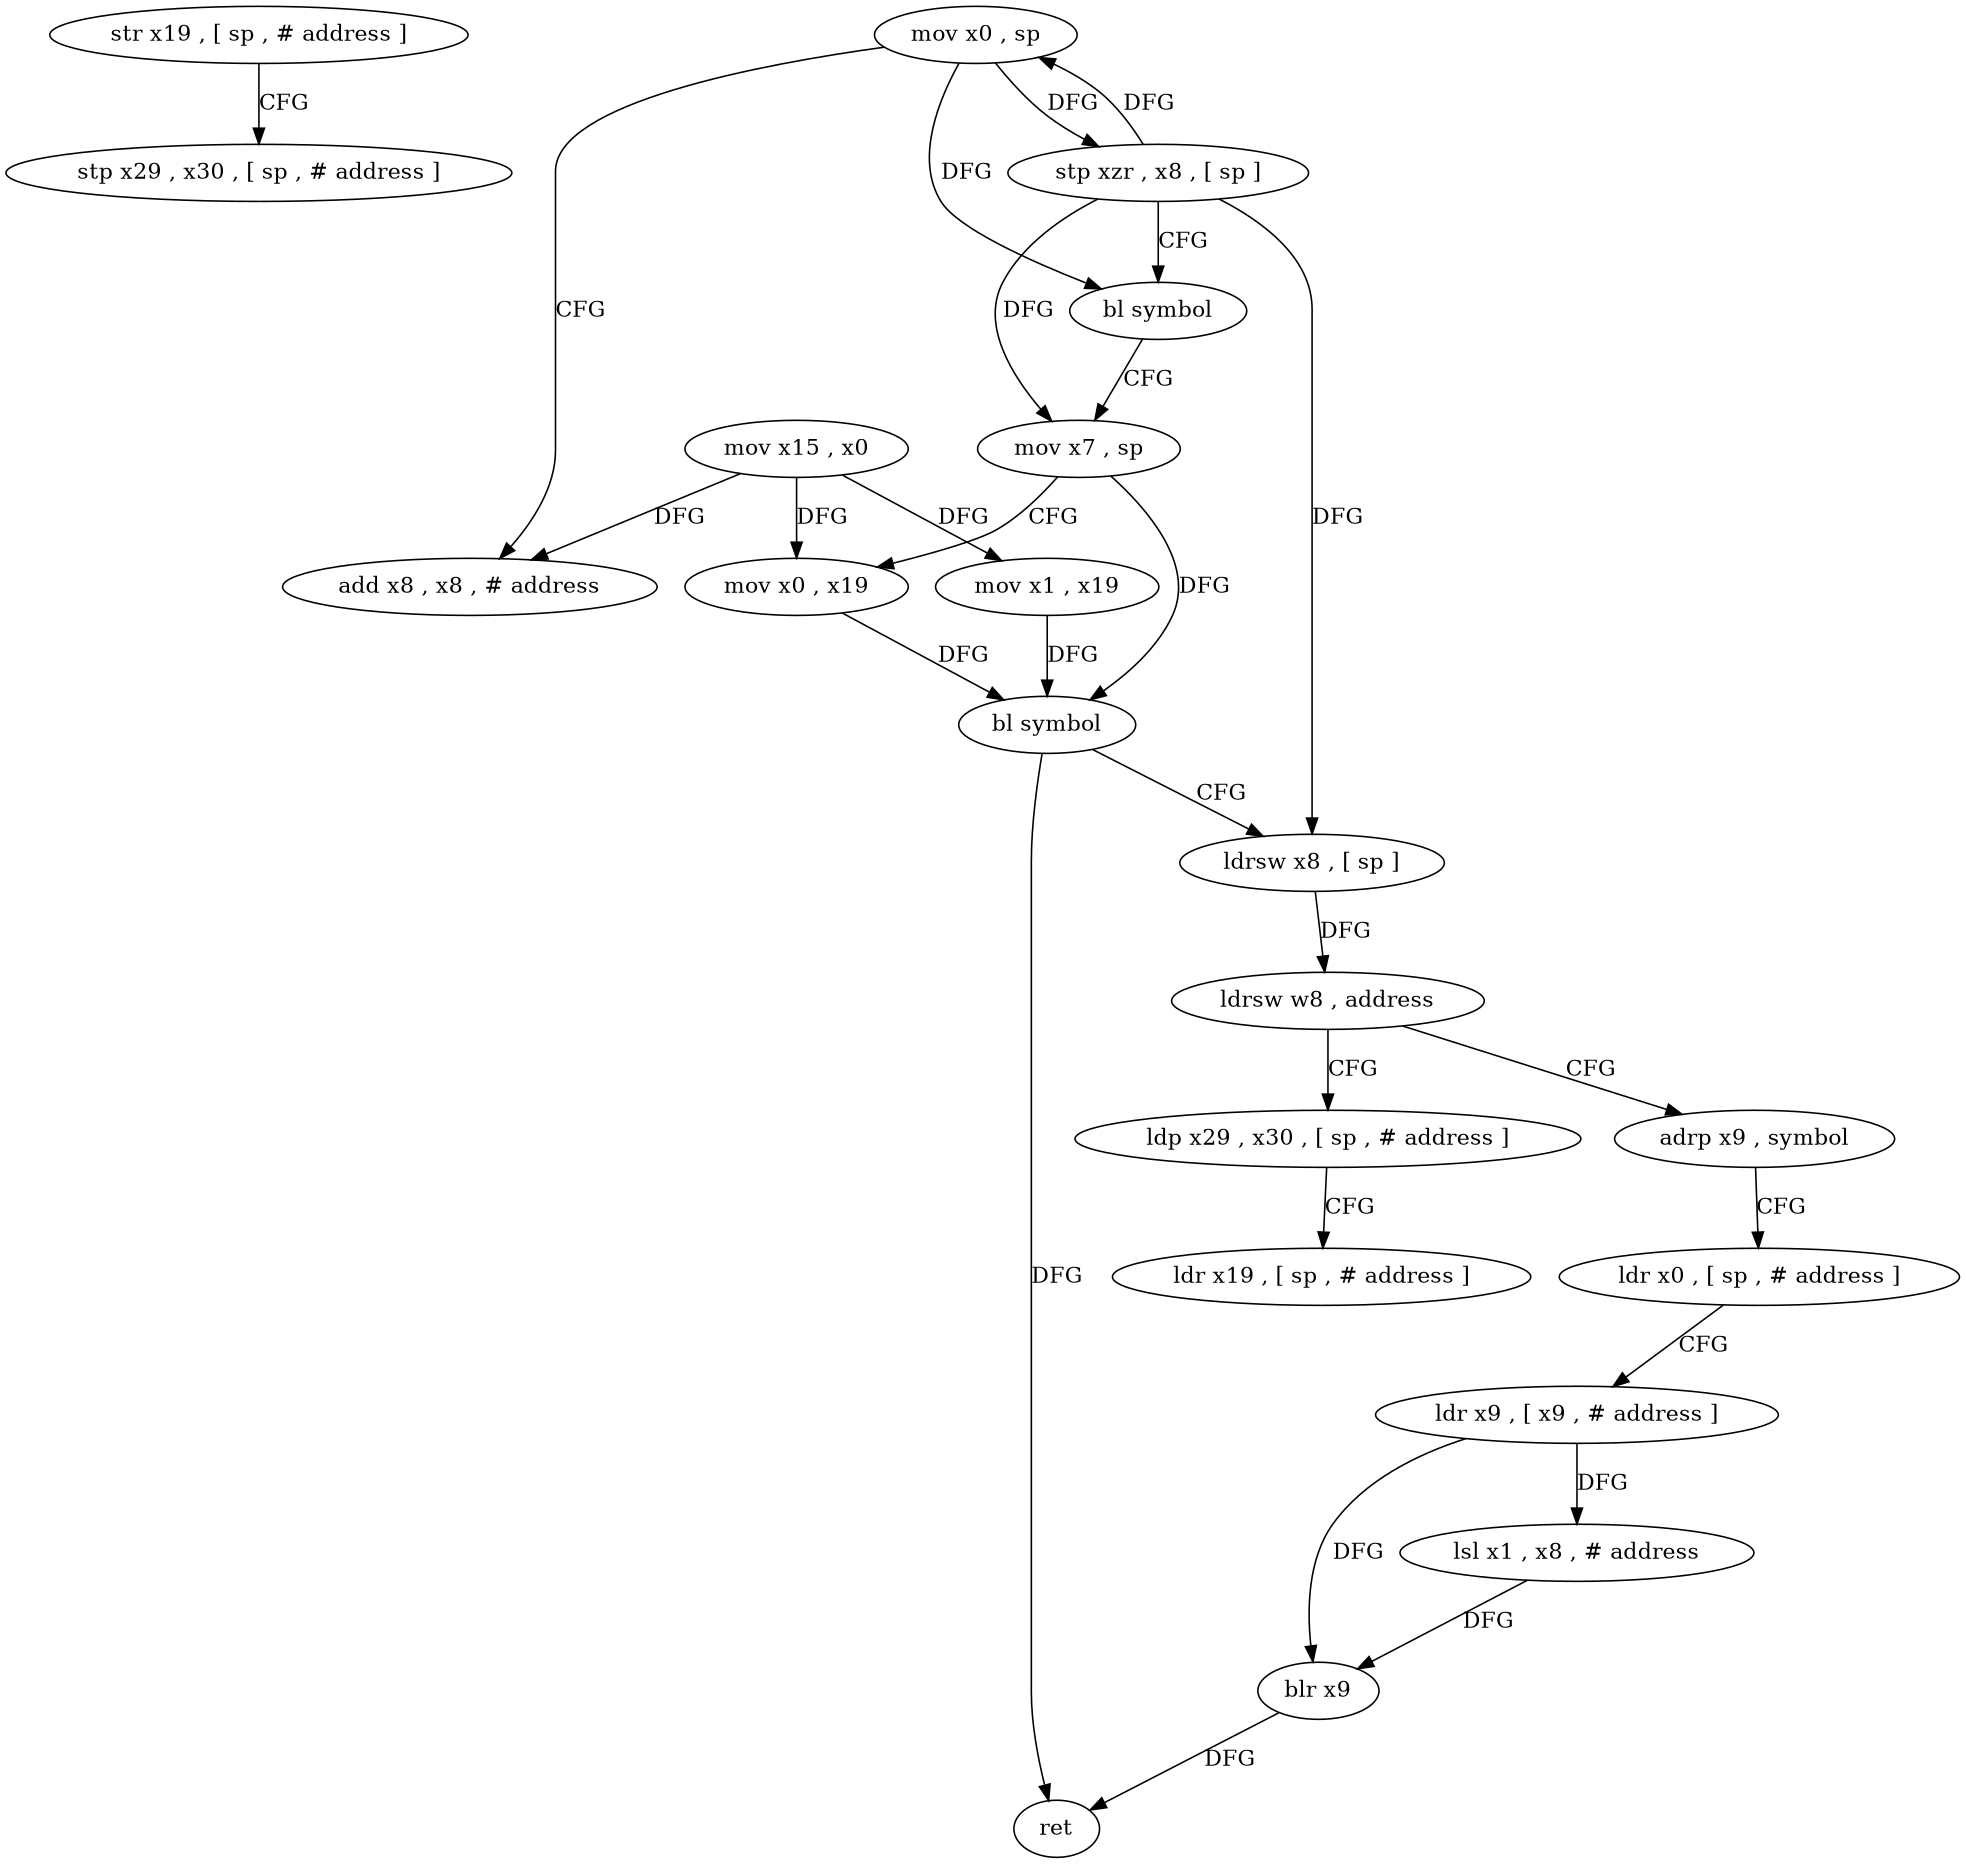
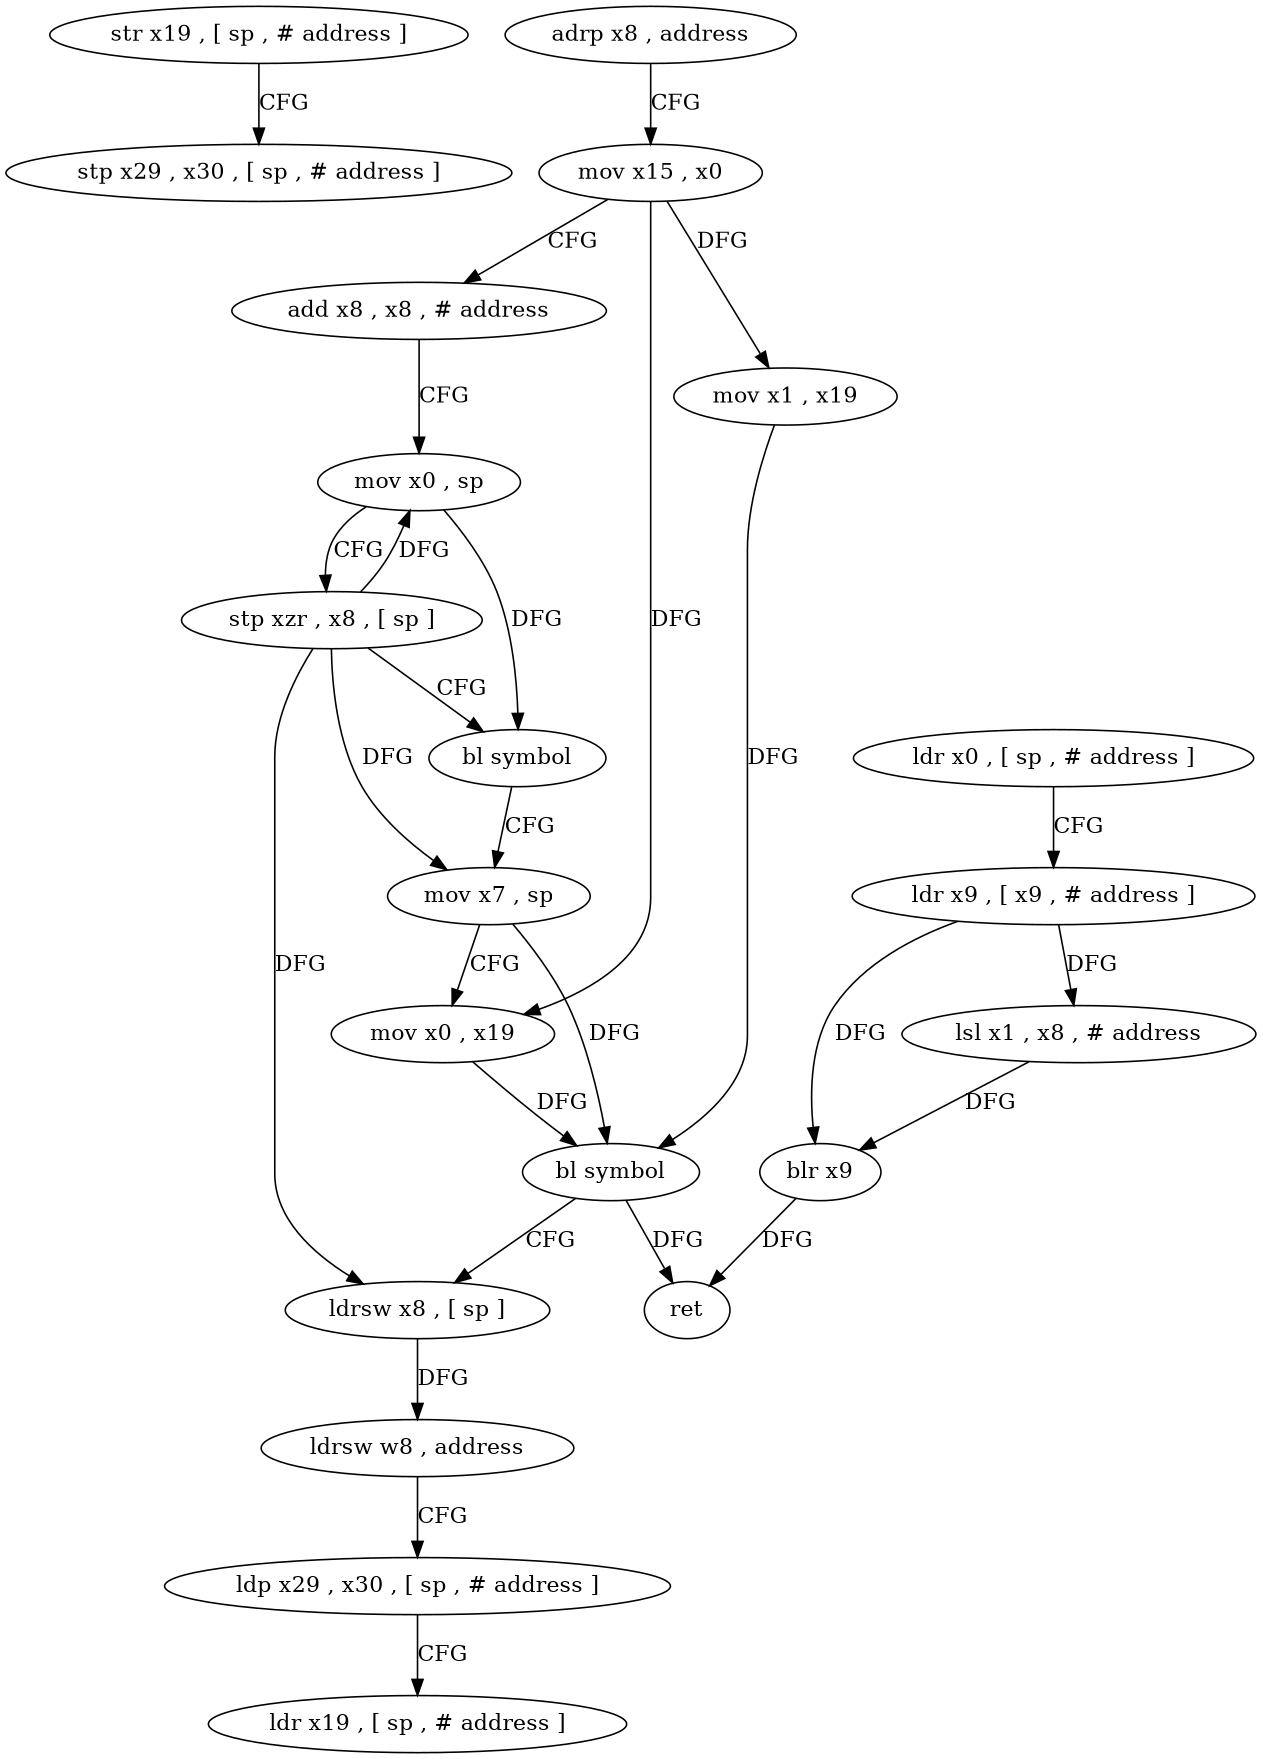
none -> (651, 35)
(1073, 104) -> (359, 551)
(556, 182) -> (419, 388)
(680, 518) -> (573, 242)
(1755, 1139) -> none
